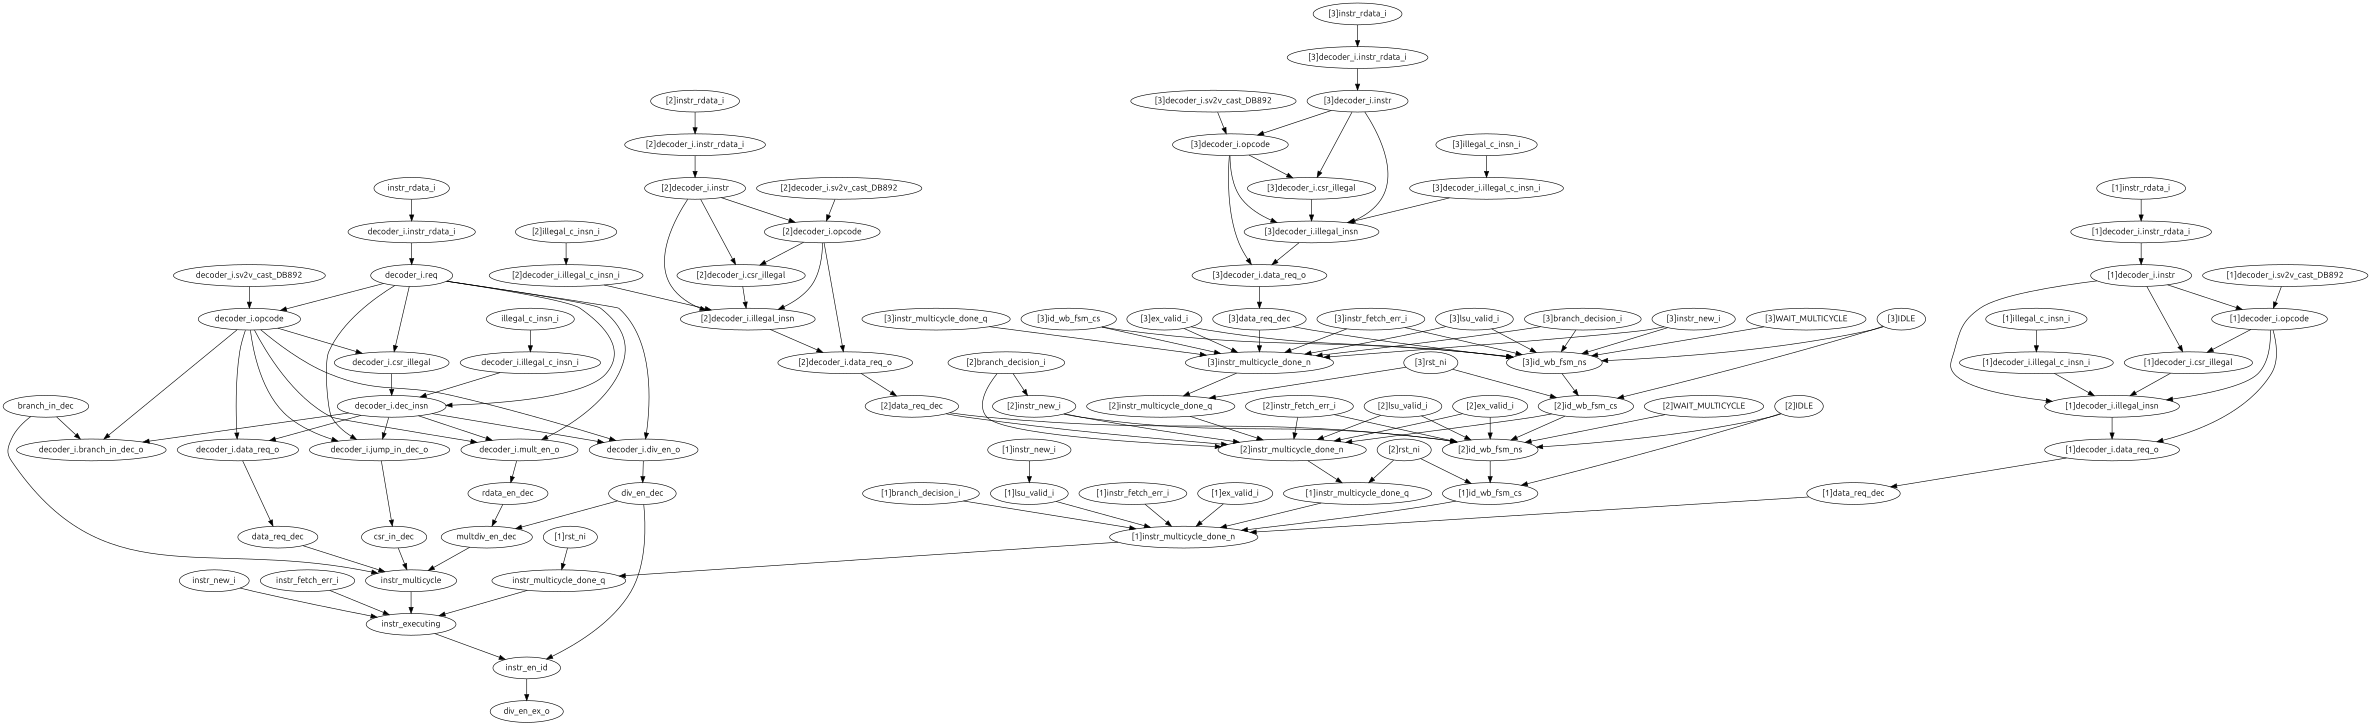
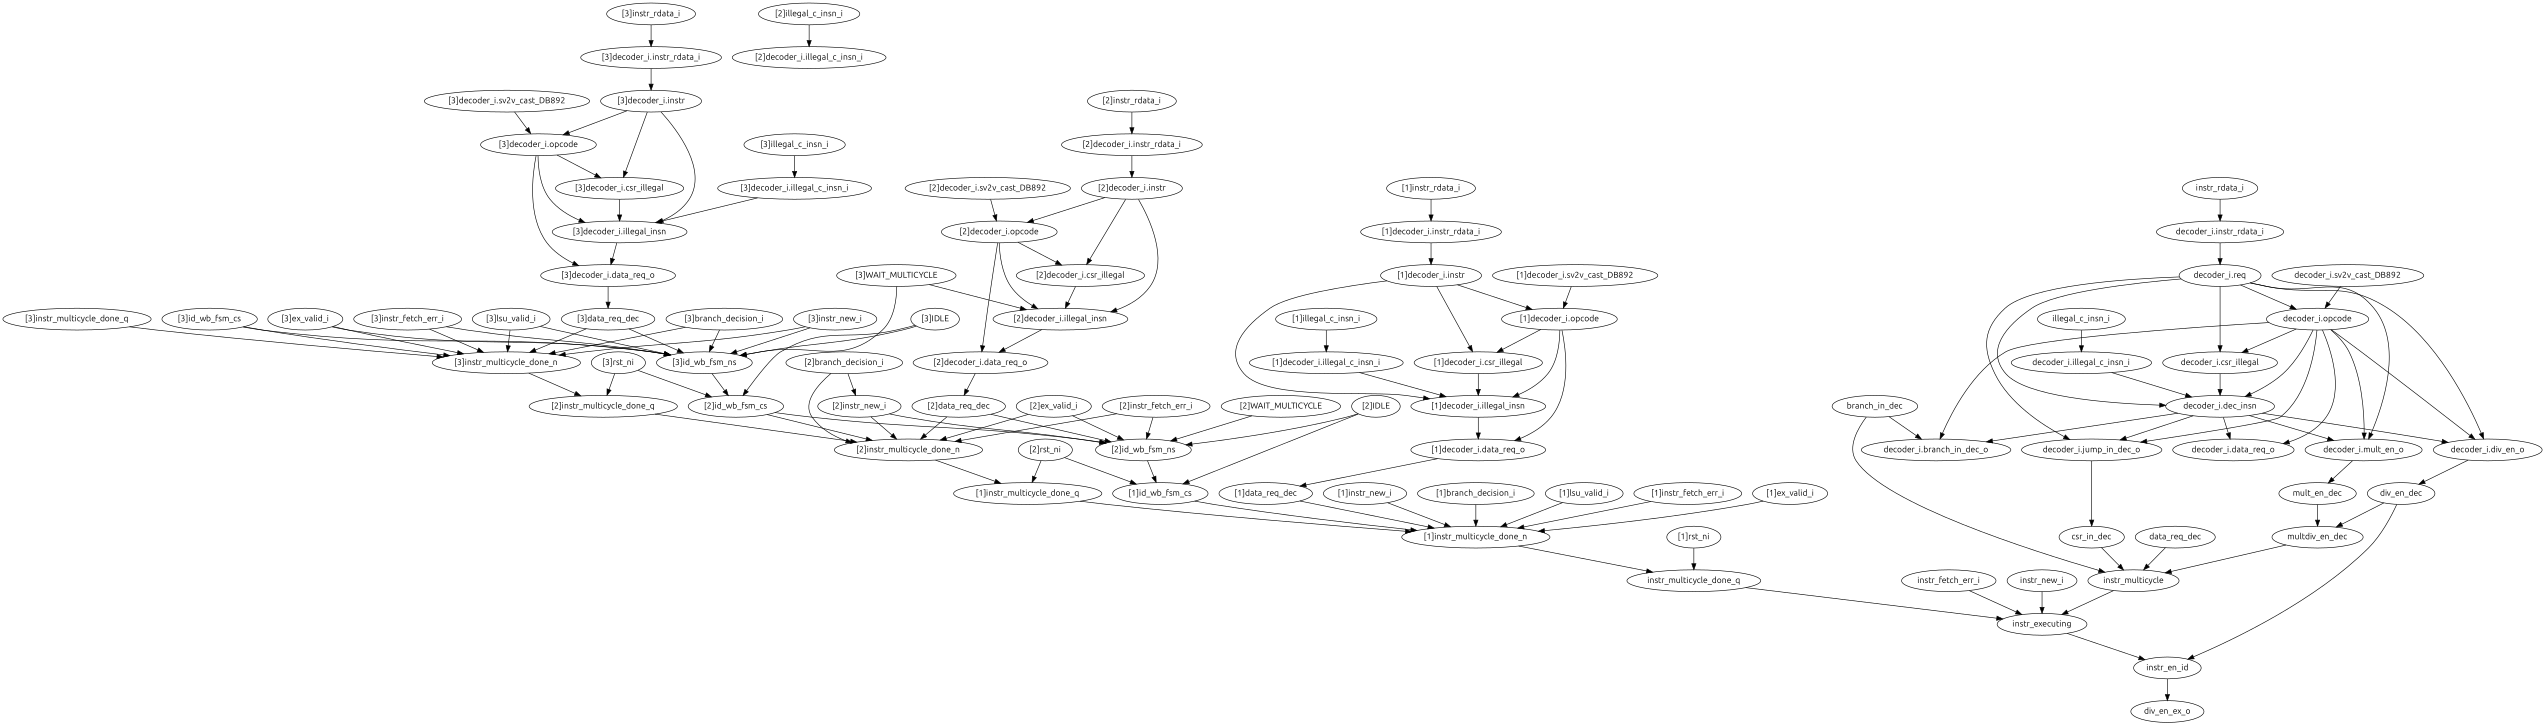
(655, 297) -> (975, 296)
none -> (2288, 368)
(1403, 406) -> none
(1029, 469) -> (1416, 514)
(257, 491) -> none
(508, 494) -> (2318, 494)
